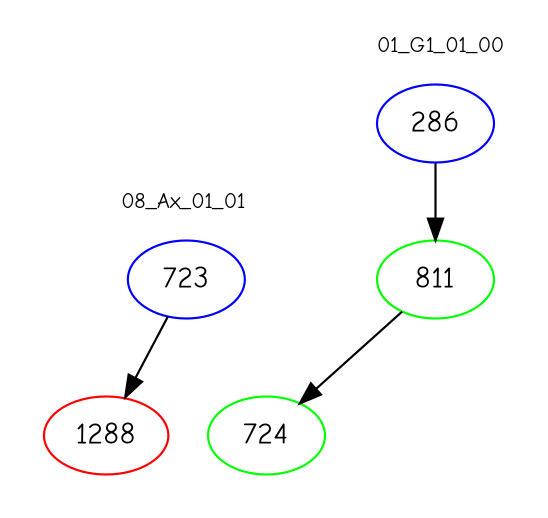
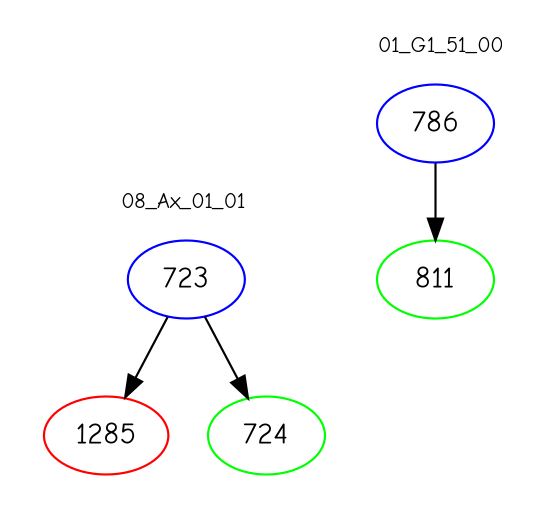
(441, 47) -> (441, 47)
(435, 123) -> (435, 123)
(359, 350) -> (221, 348)
(106, 435) -> (106, 435)
